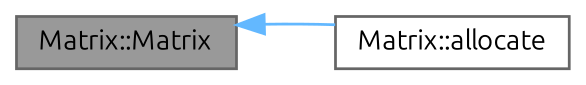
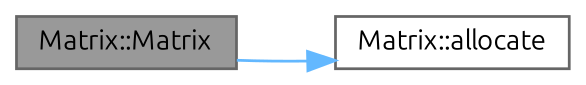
(300, 24) -> (272, 61)
